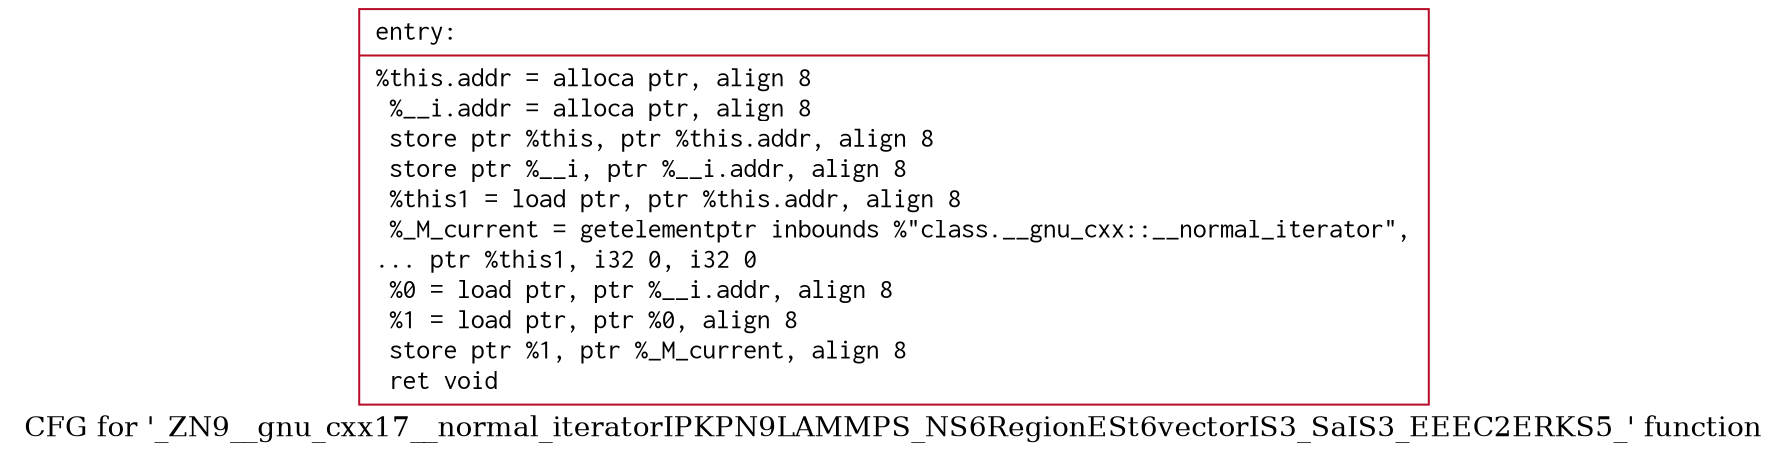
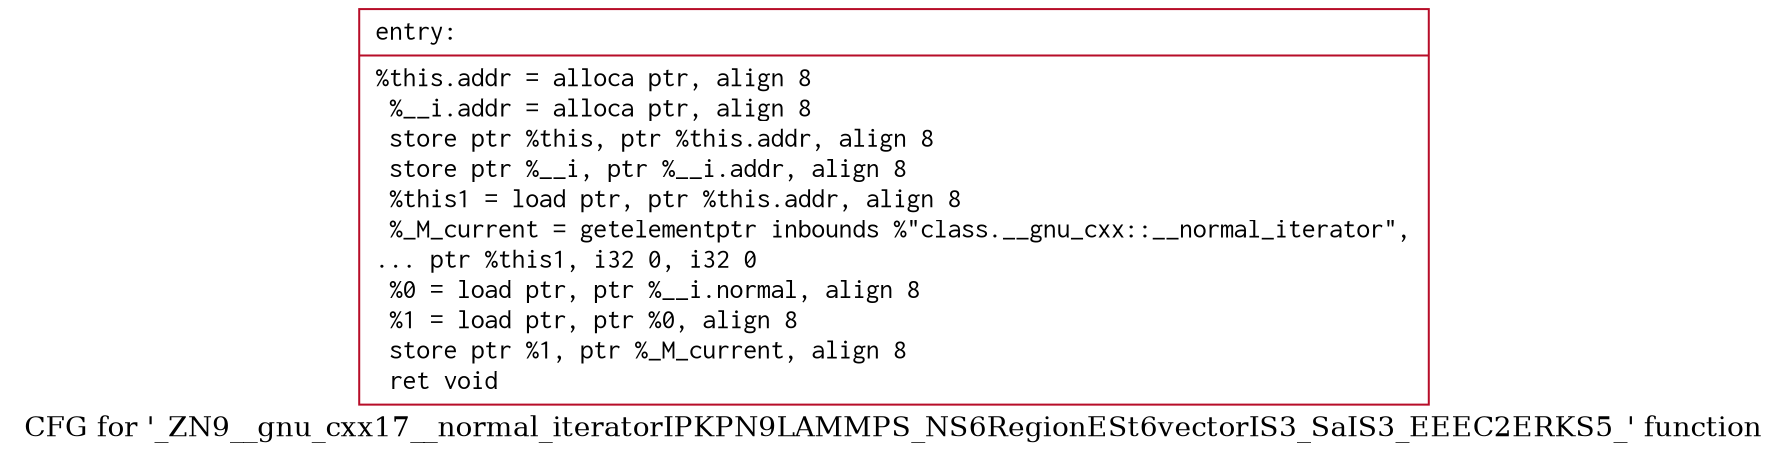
(635, 290) -> (649, 290)
